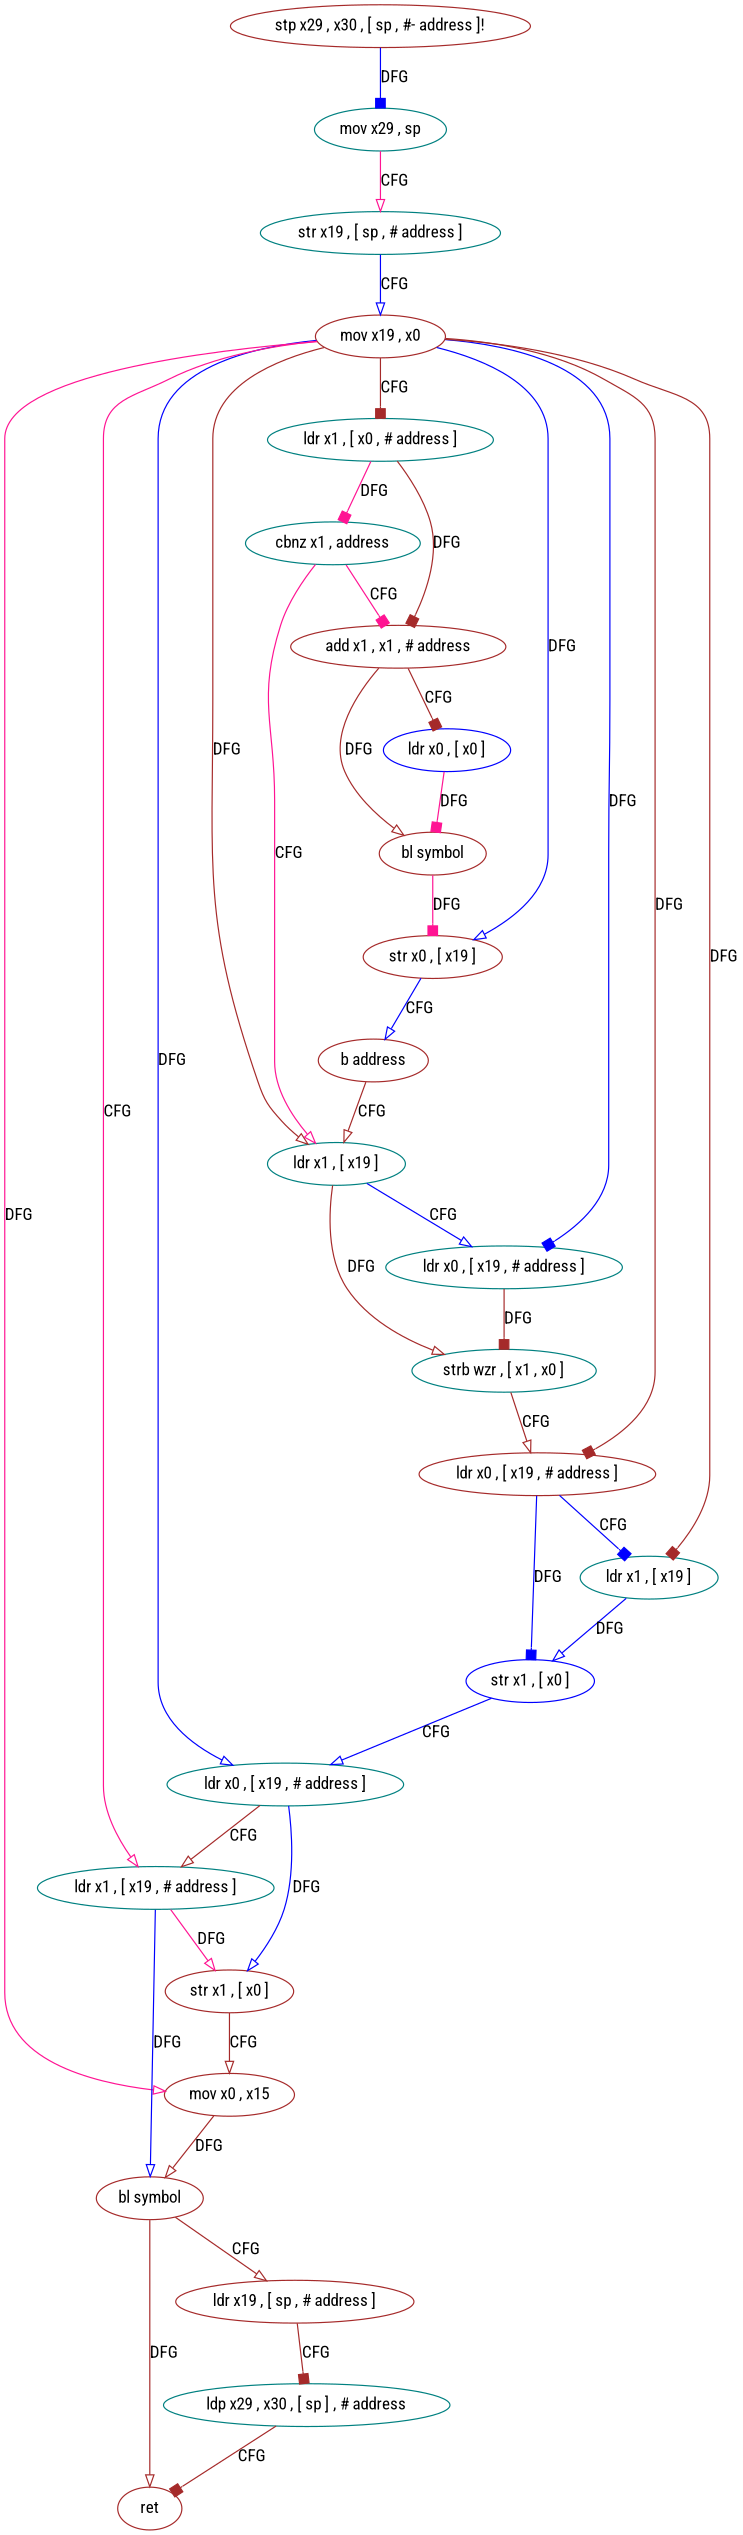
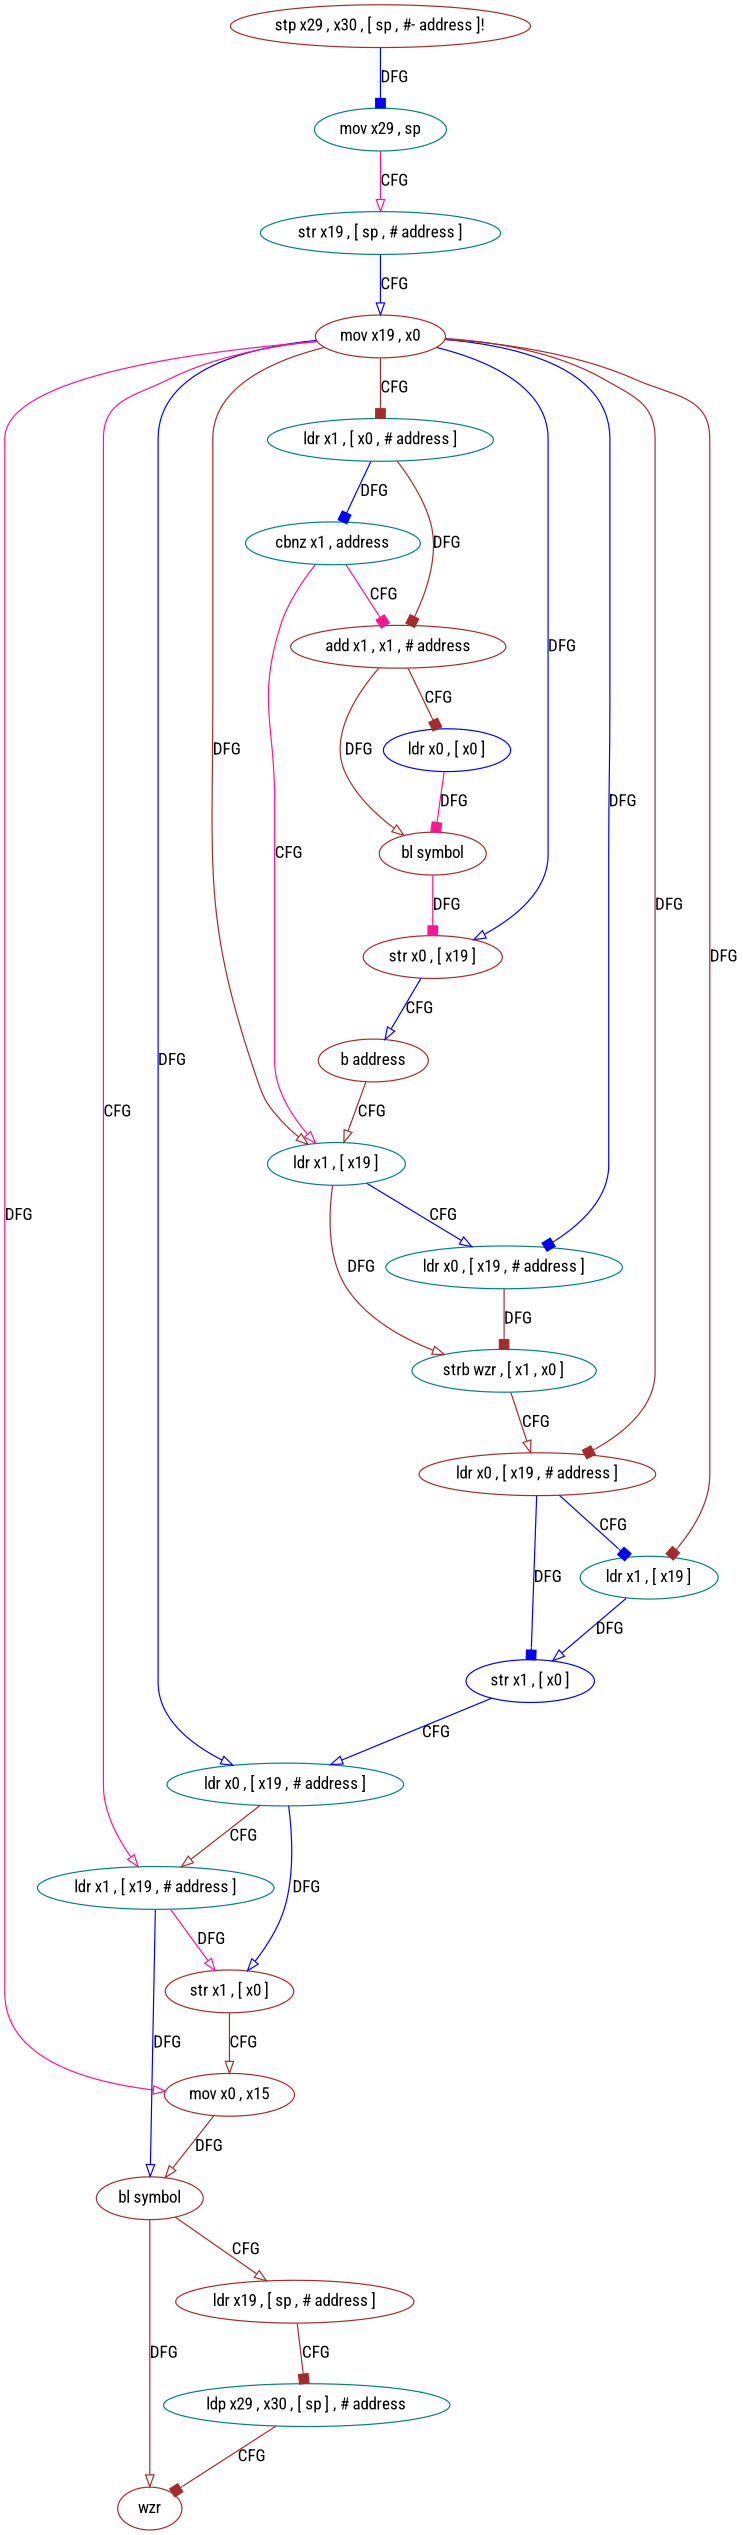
(359, 486) -> (359, 486)
(150, 2509) -> (150, 2509)
